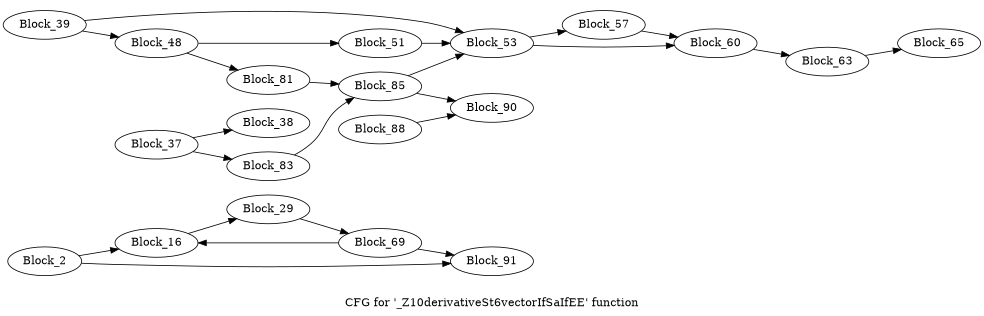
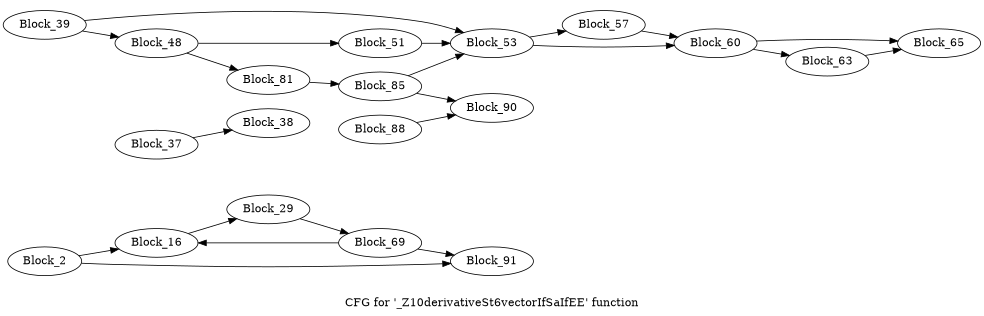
none -> (823, 39)
(268, 166) -> none
